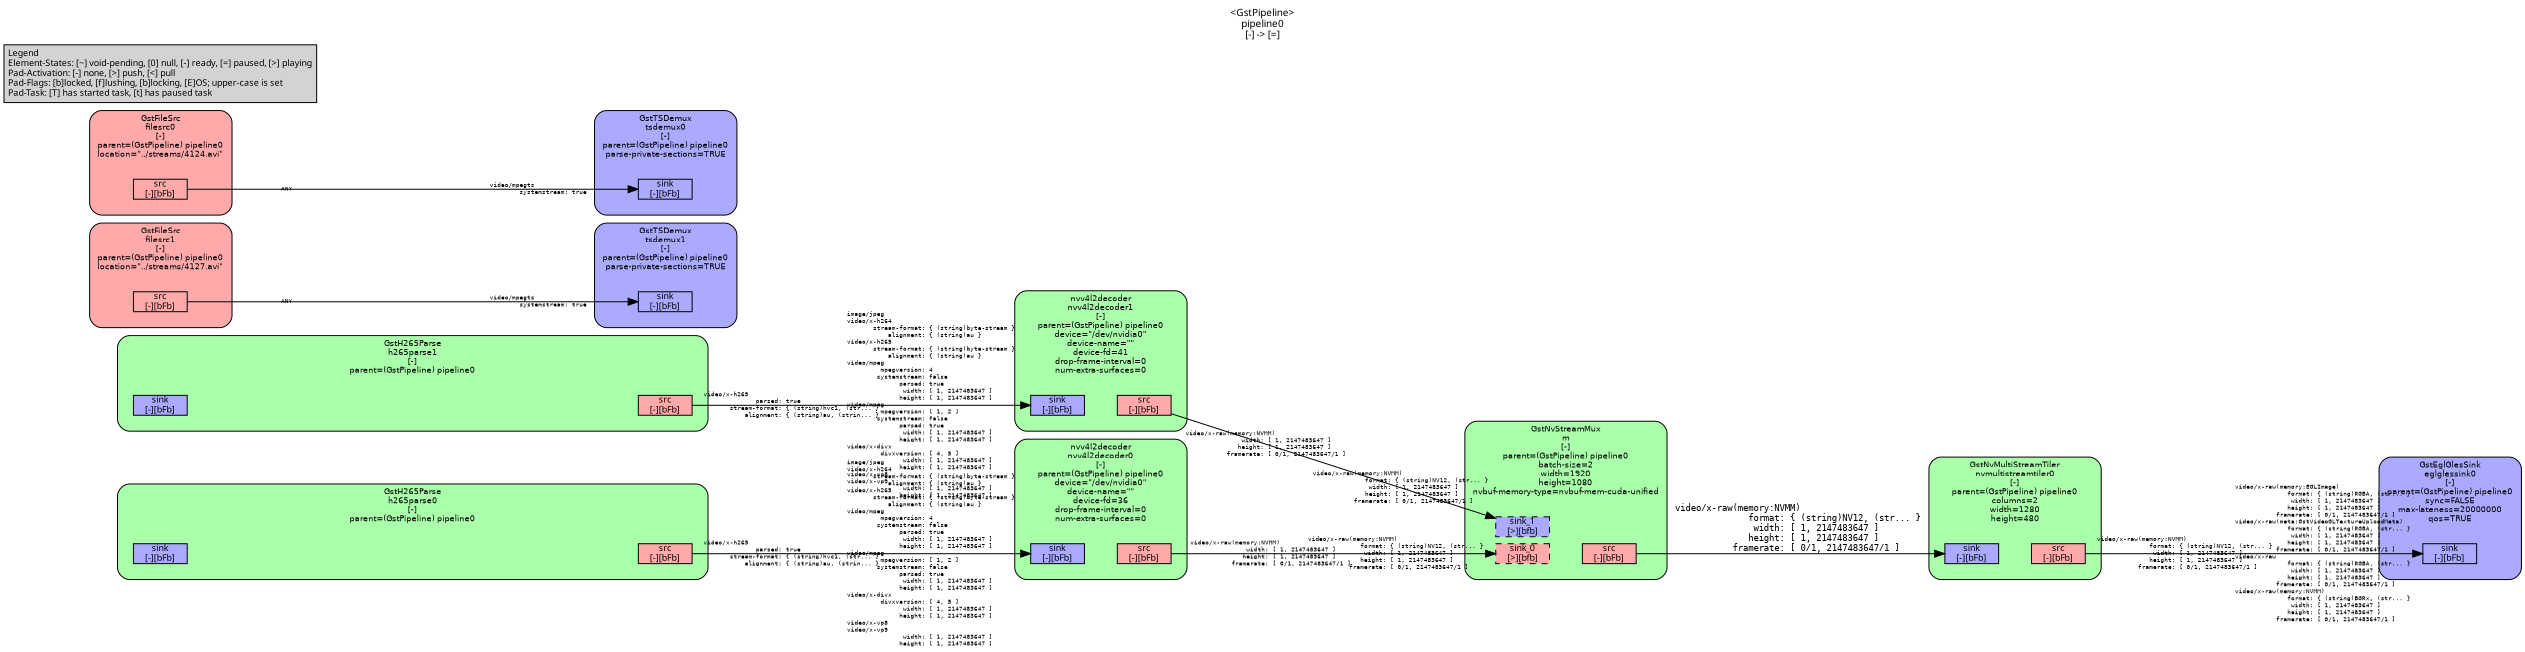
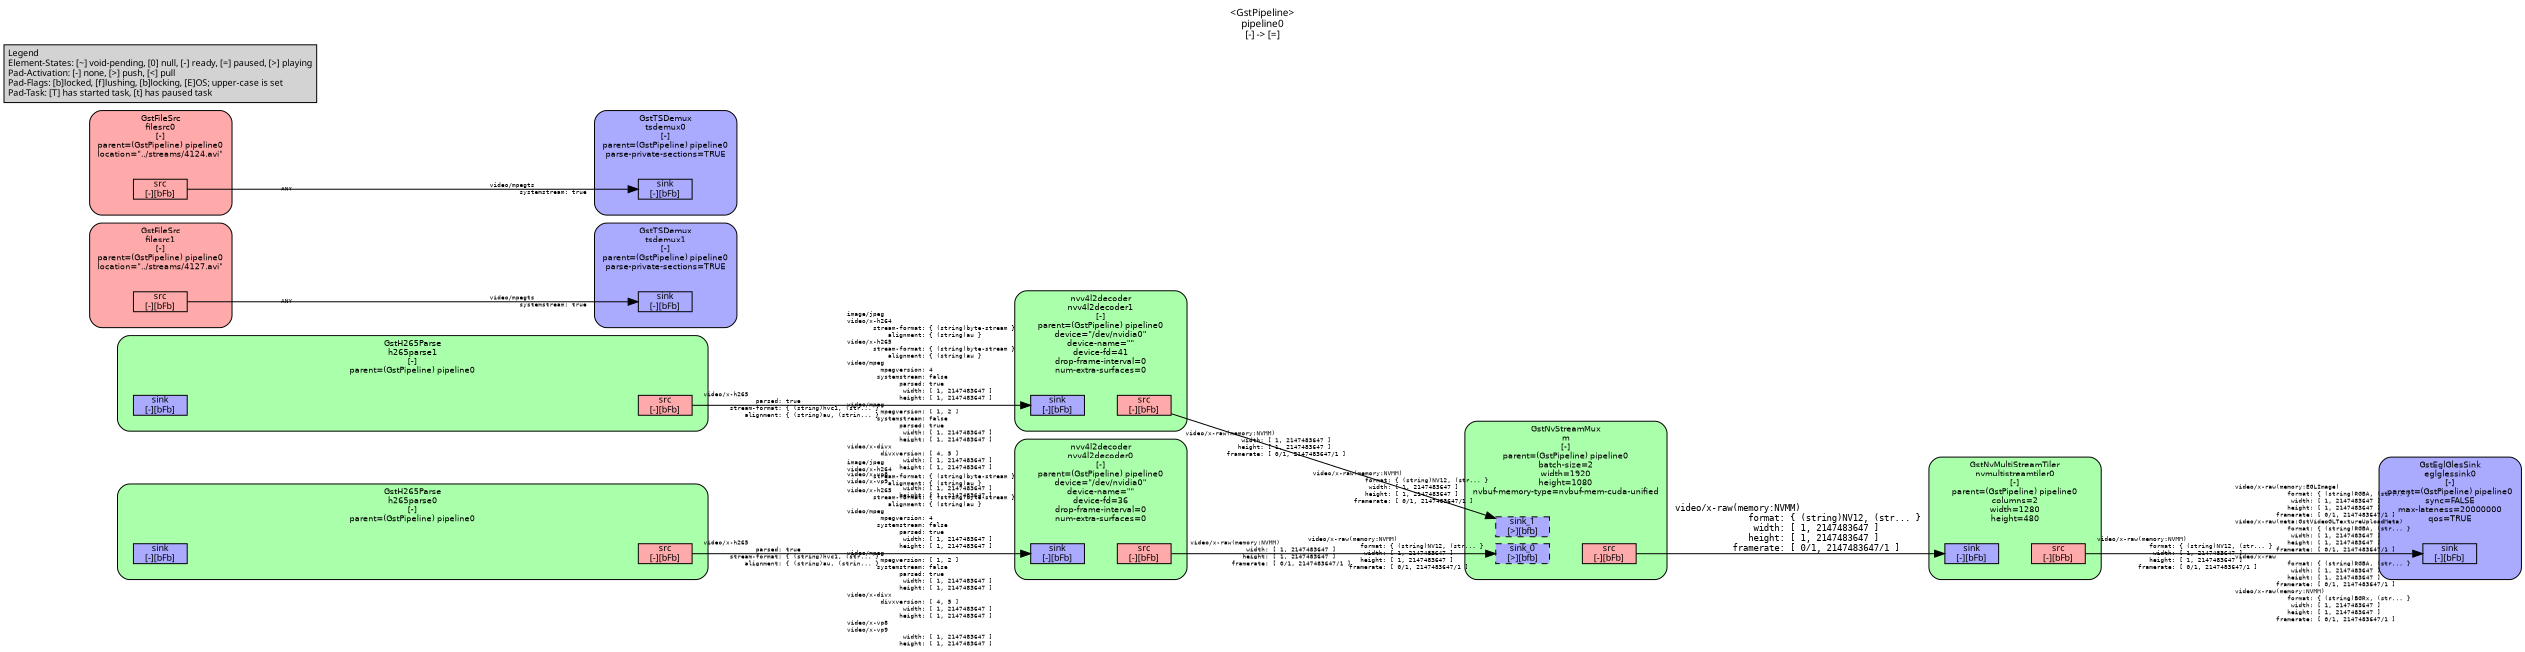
(1523, 554) -> (1523, 554)
